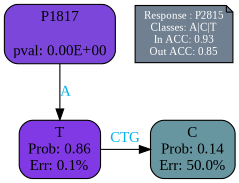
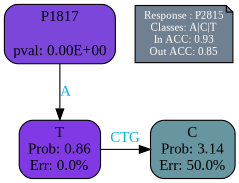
(60, 149) -> (60, 149)
(193, 149) -> (193, 149)
